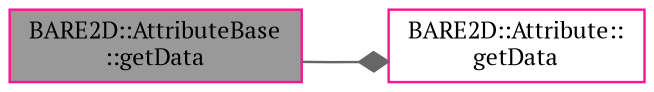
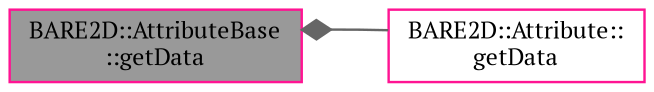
(330, 62) -> (360, 30)
